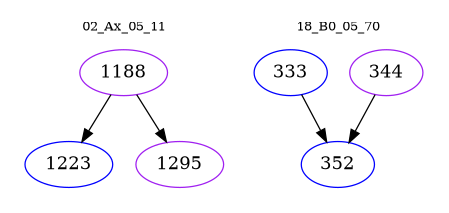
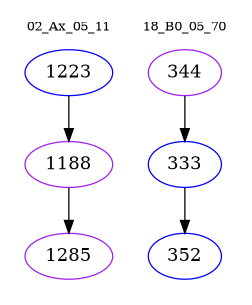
(100, 113) -> (69, 112)
(365, 113) -> (185, 112)
(180, 164) -> (69, 256)
